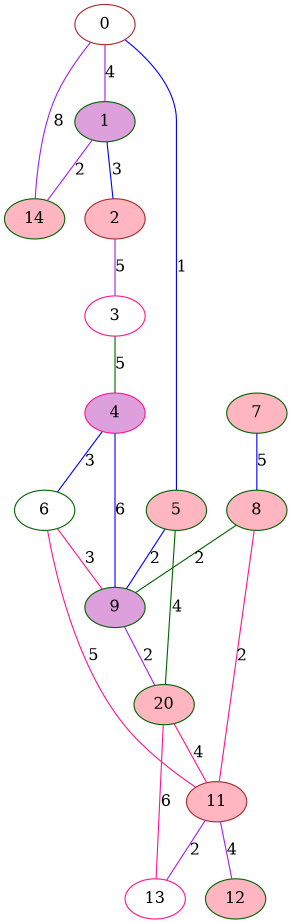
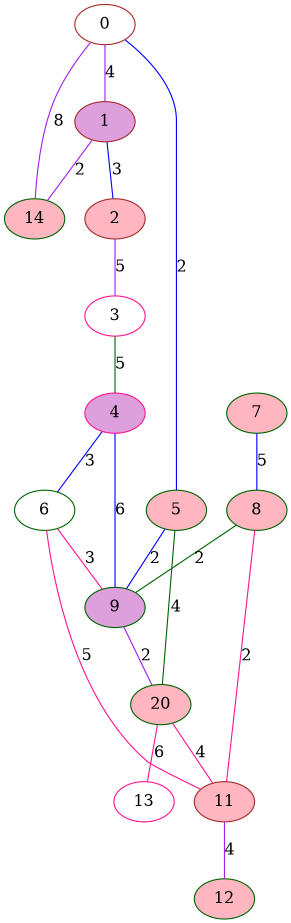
(105, 122) -> (105, 122)
(182, 267) -> (182, 267)
(186, 850) -> none
